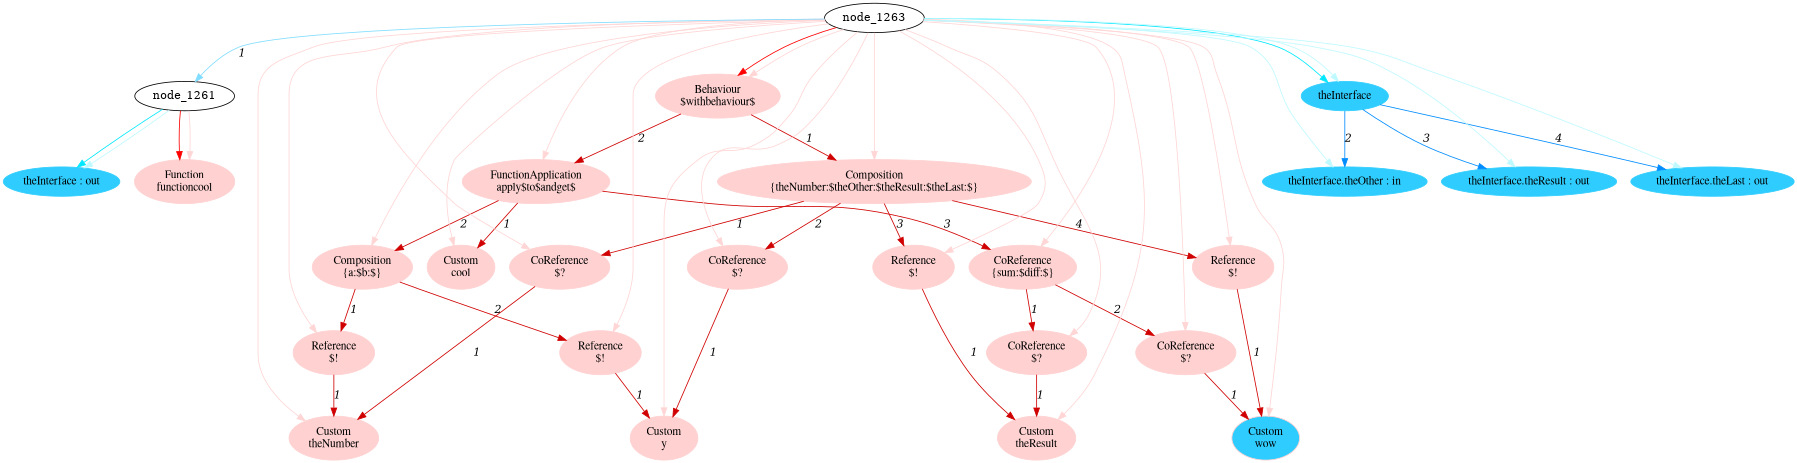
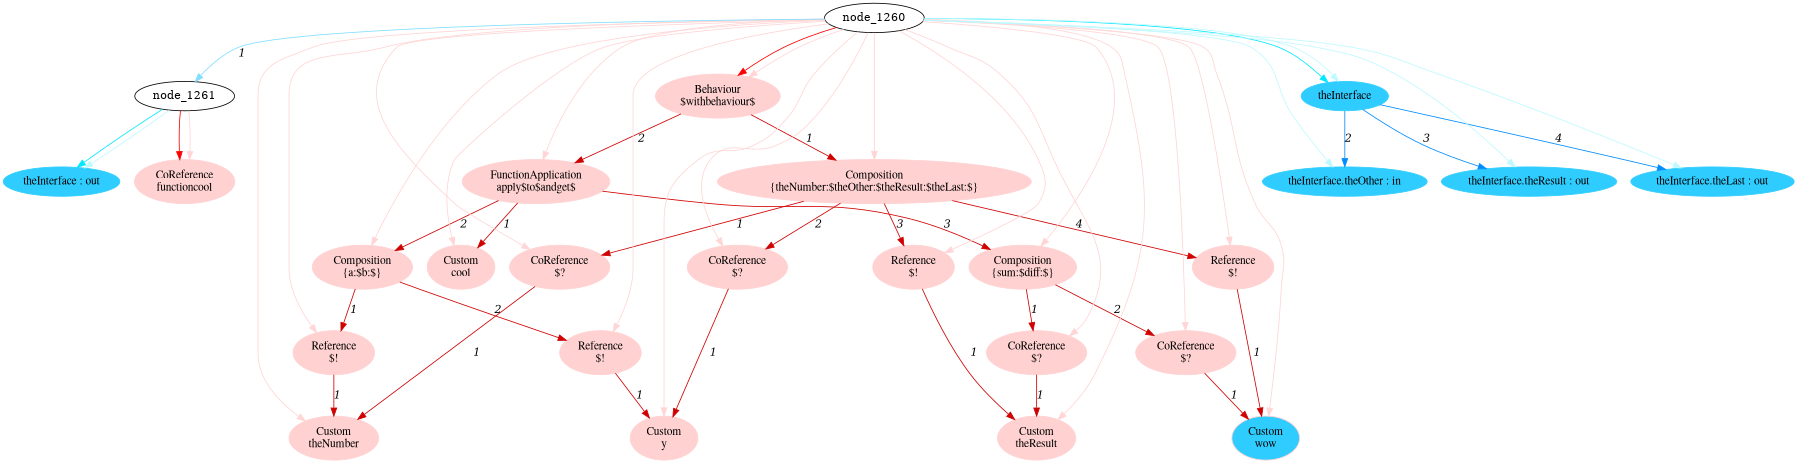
(874, 18) -> (874, 18)
(185, 182) -> (185, 182)
(1023, 267) -> (1023, 267)
